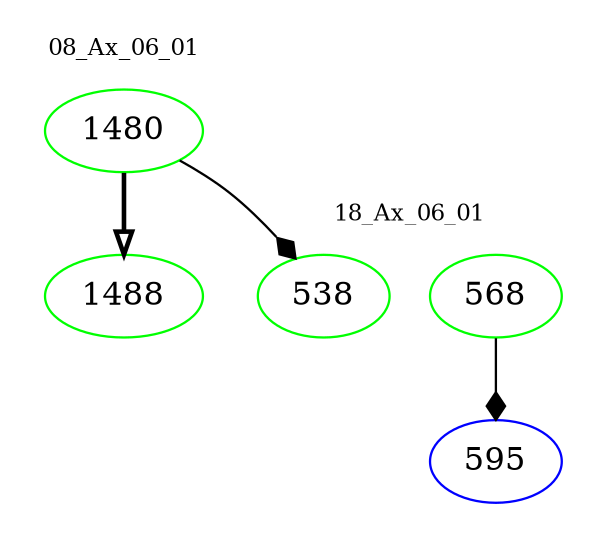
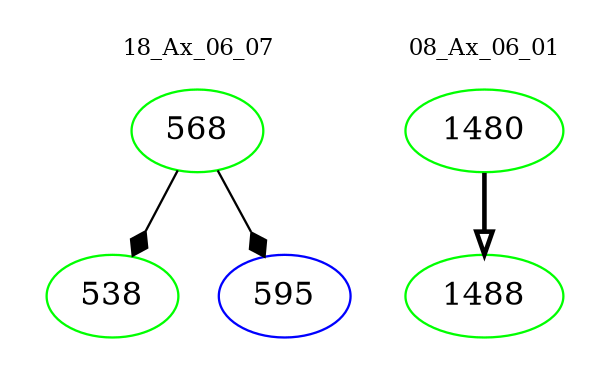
(206, 176) -> (162, 201)
(410, 215) -> (199, 49)
